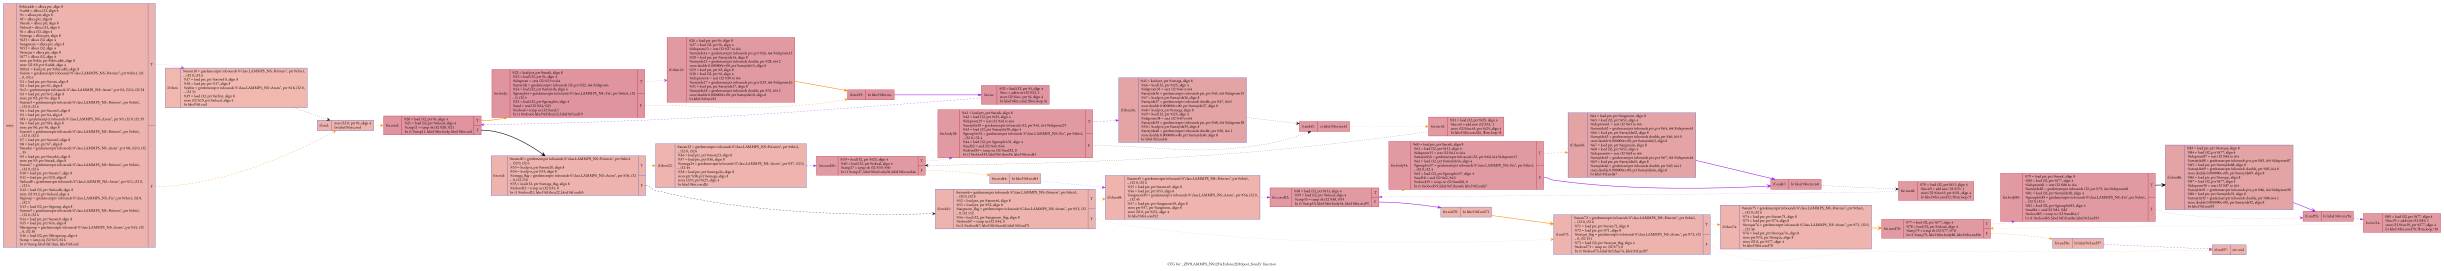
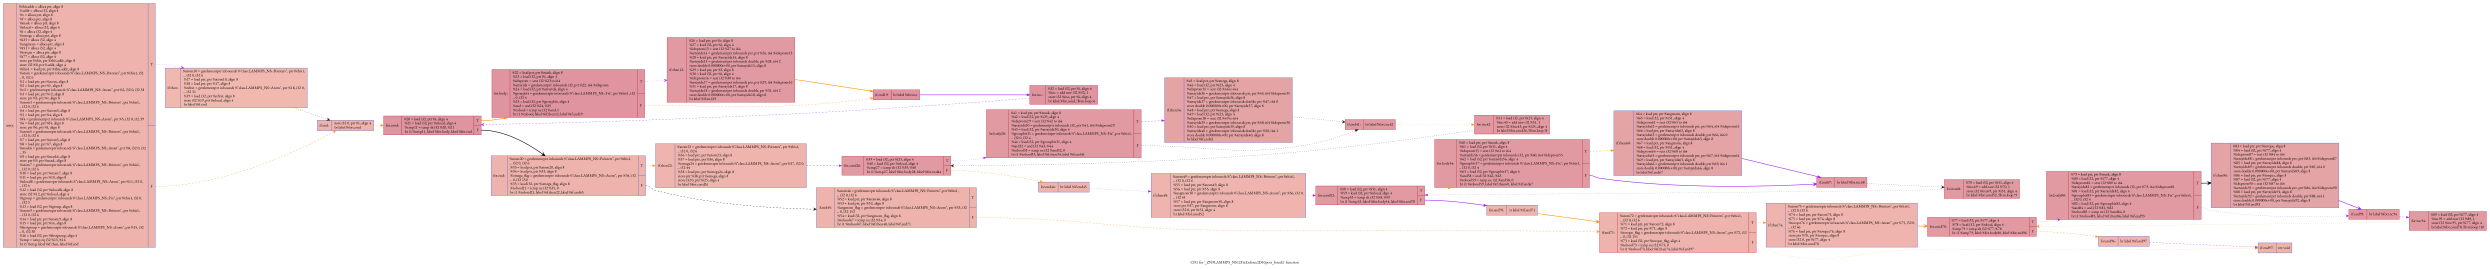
(1099, 199) -> none
(1632, 235) -> (1678, 233)
(1322, 241) -> (1286, 230)
